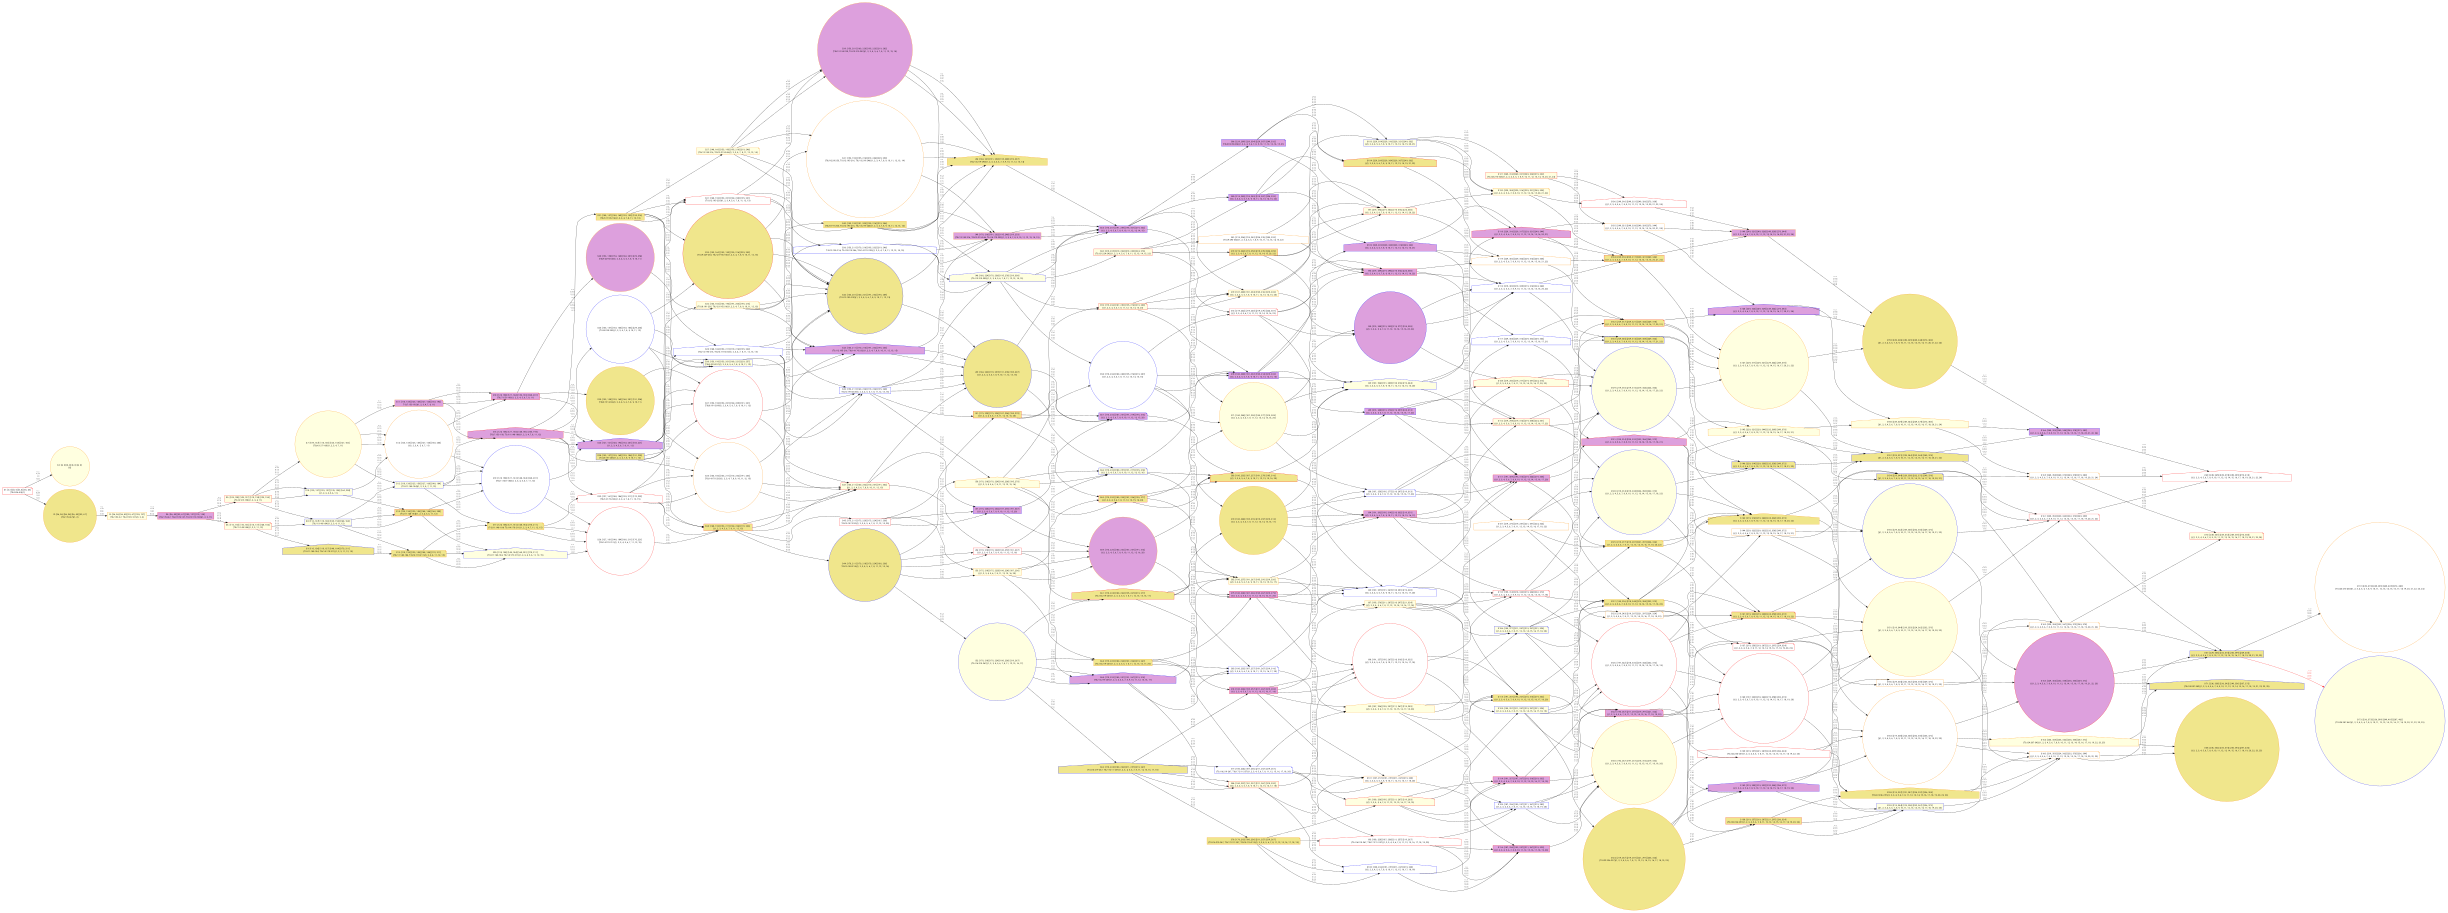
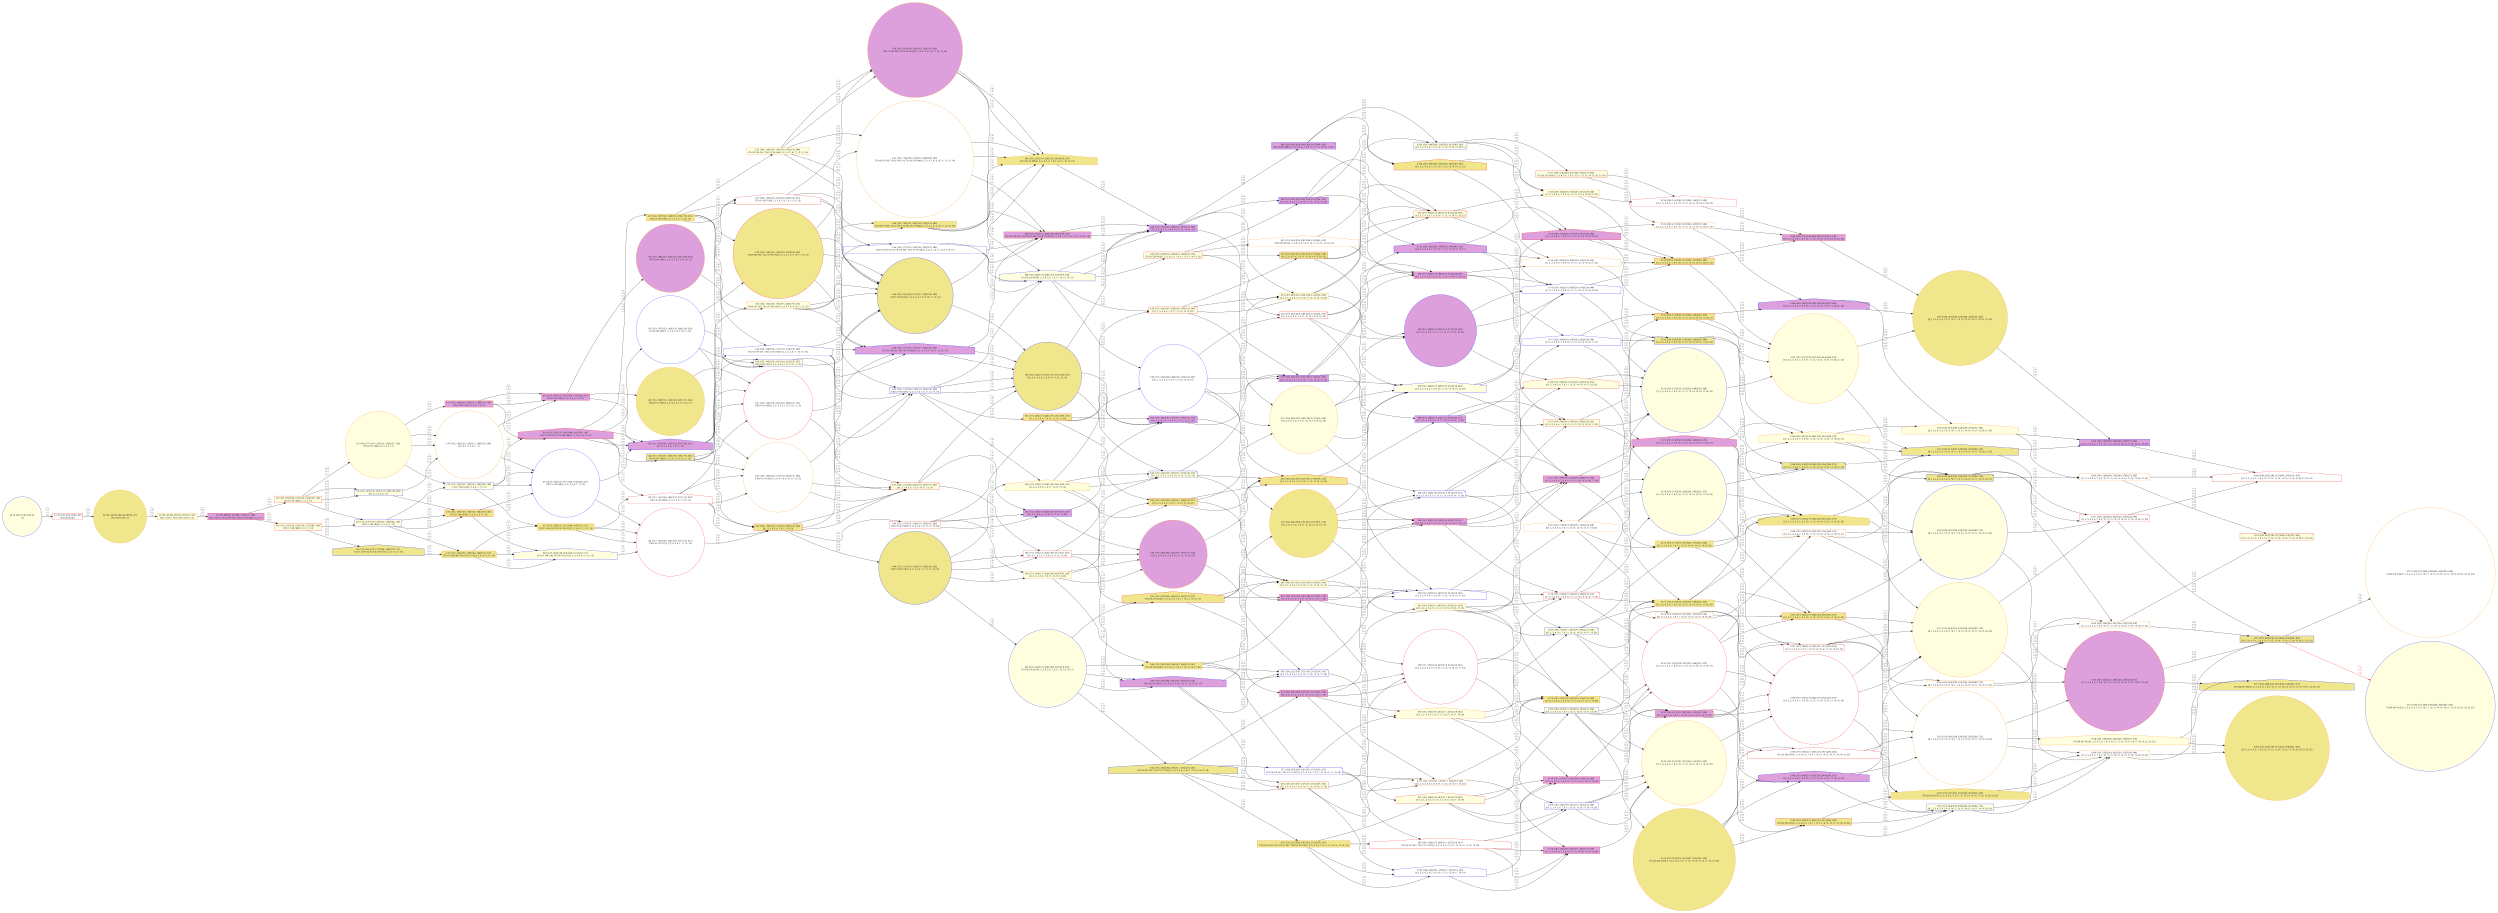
(70, 466) -> (22, 516)
(38, 482) -> (46, 516)
